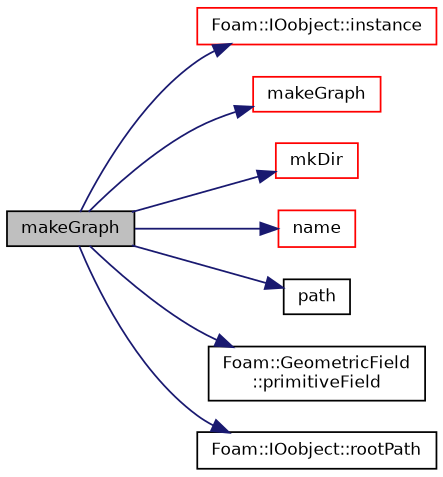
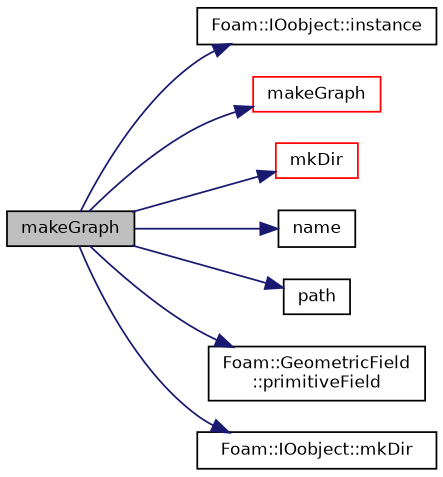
(317, 26) -> (317, 26)
(317, 229) -> (317, 229)
(317, 450) -> (317, 450)
